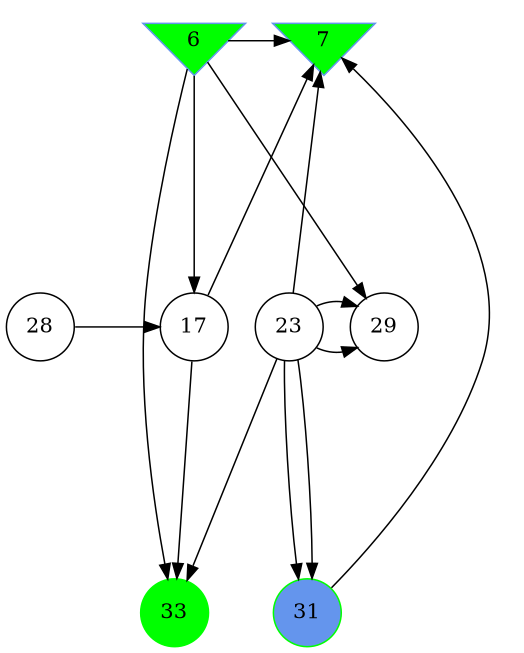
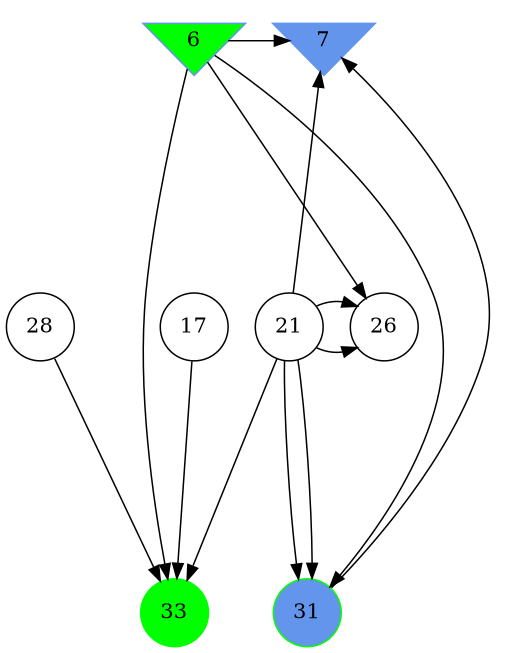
(324, 41) -> (324, 41)
(194, 177) -> (429, 286)
(258, 187) -> none
(110, 327) -> (104, 463)
(289, 327) -> (289, 327)
(384, 327) -> (384, 327)
